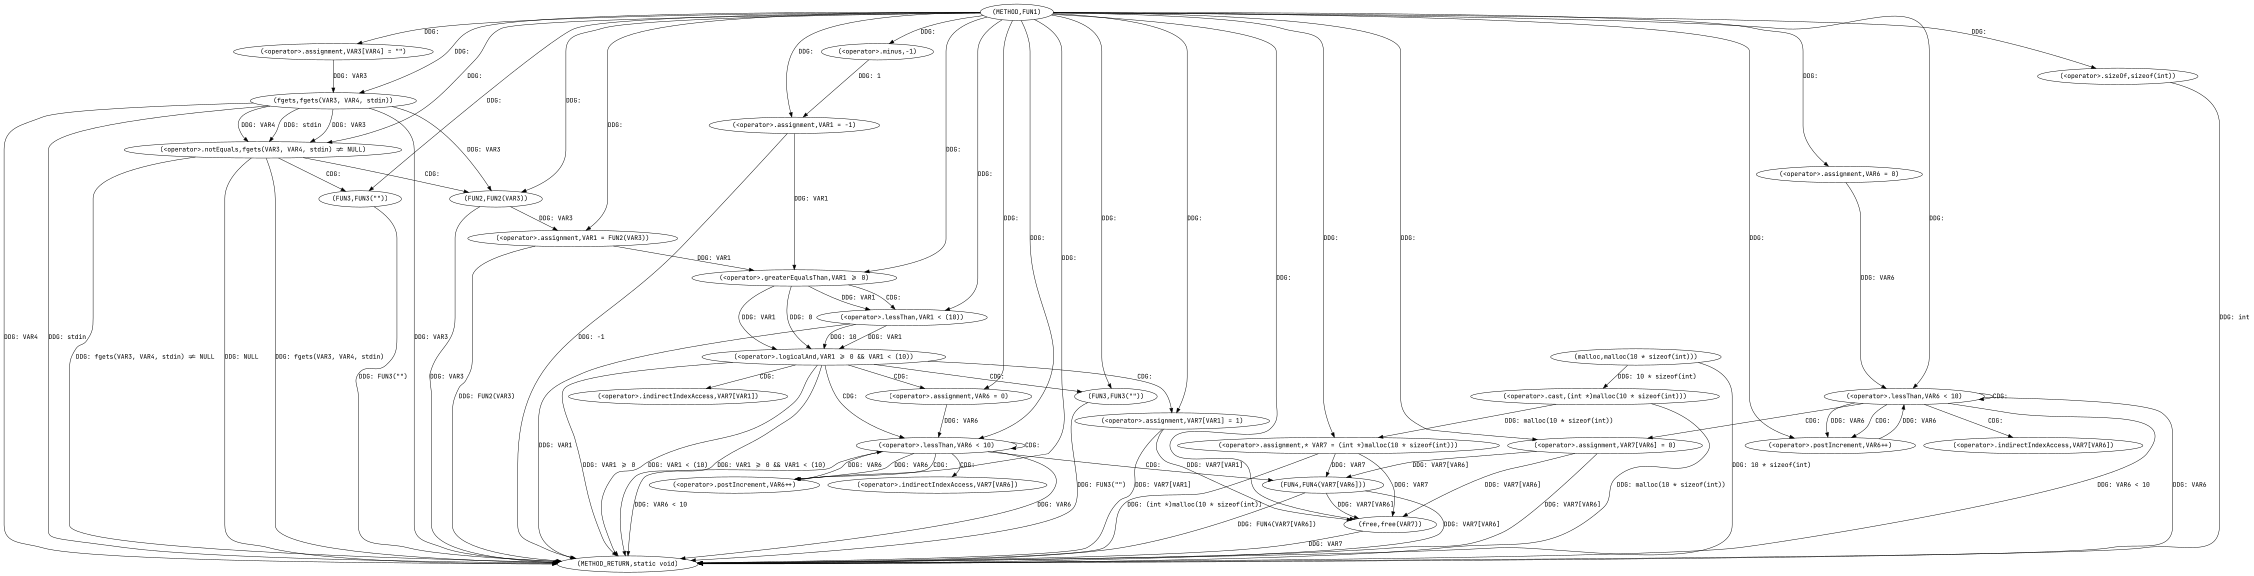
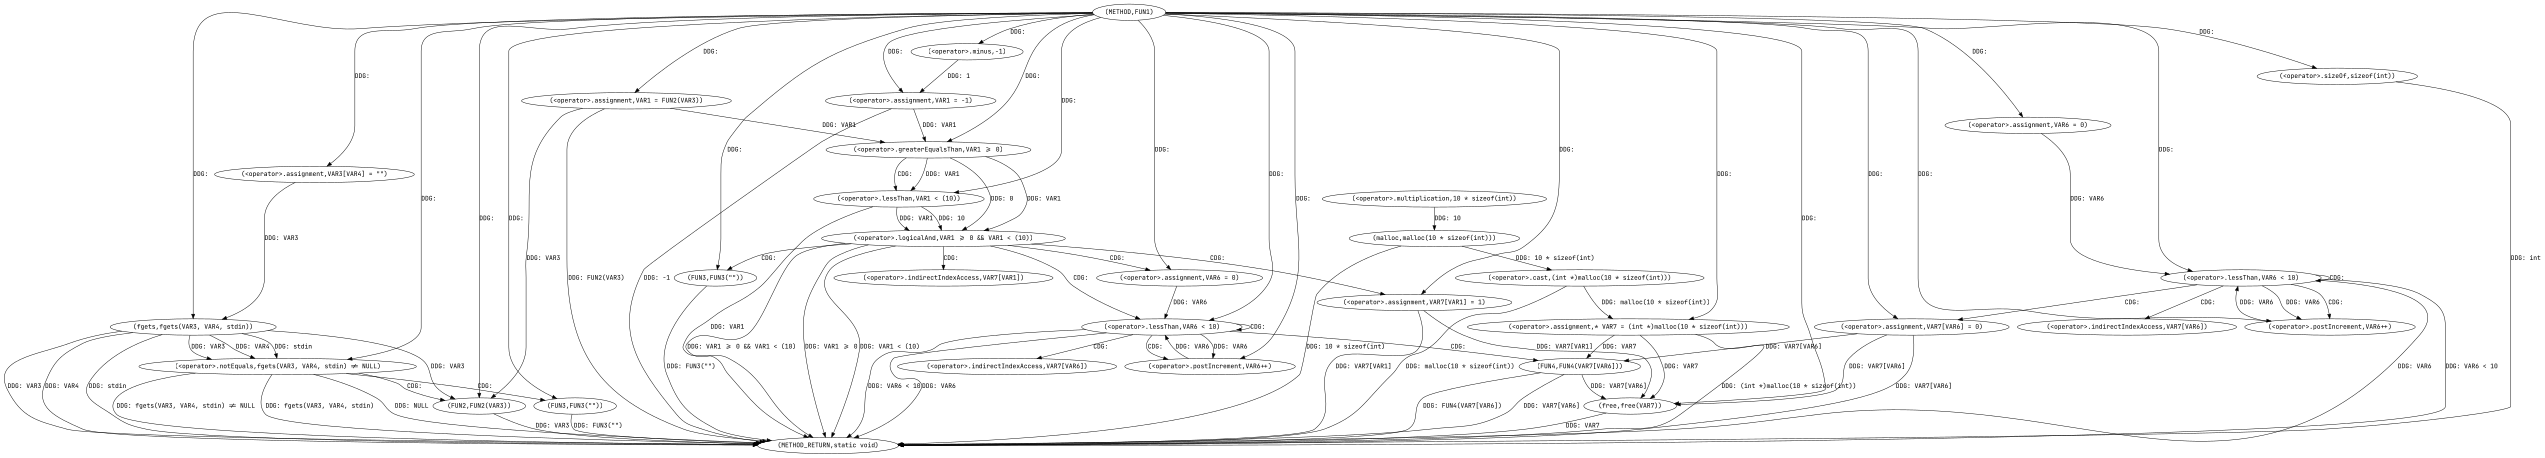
none -> (1434, 199)
(532, 217) -> (527, 245)
